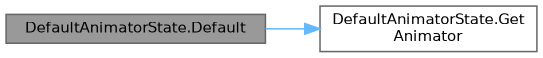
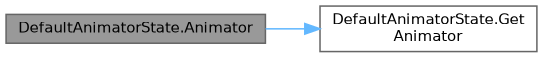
(136, 29) -> (136, 29)
